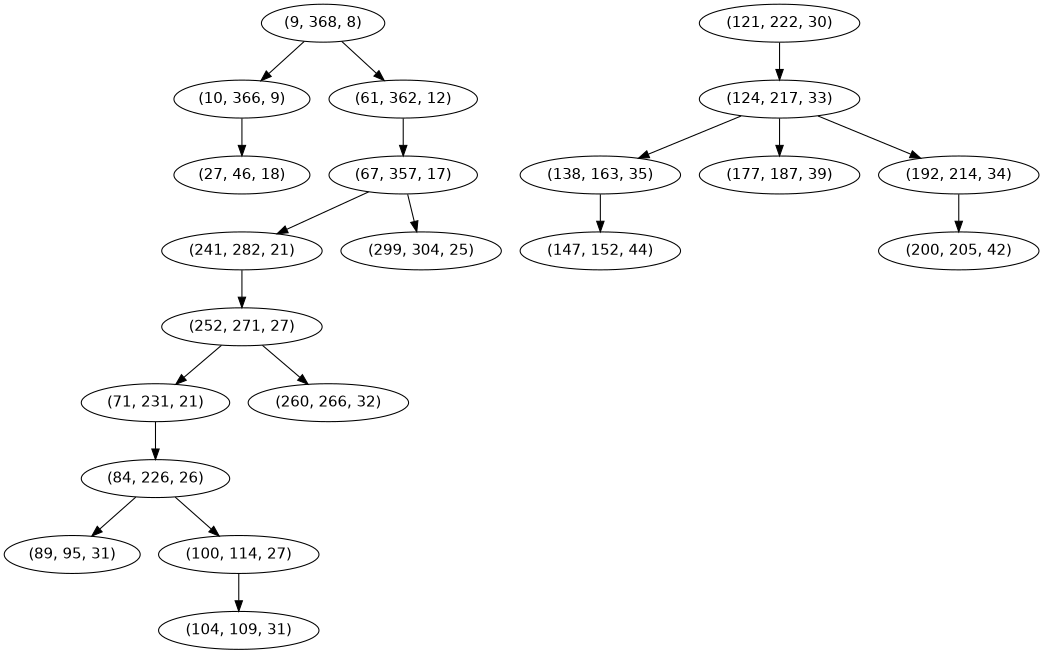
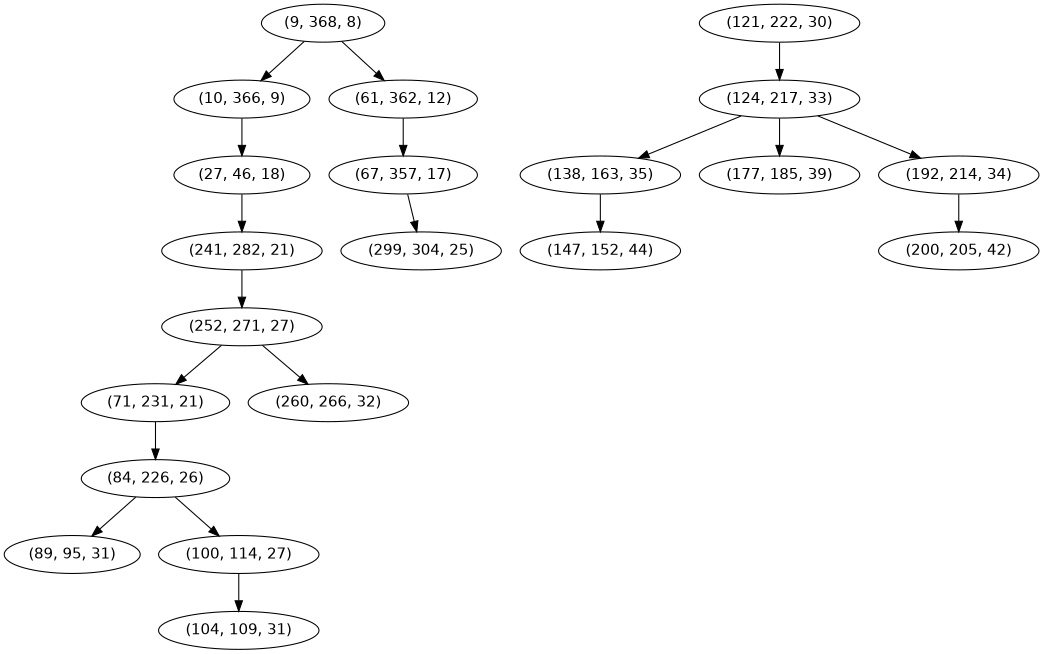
(780, 175) -> (780, 175)
(328, 211) -> (242, 208)
